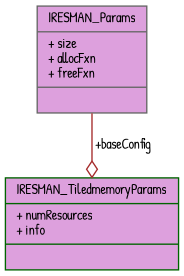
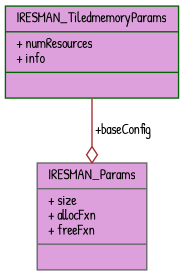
(92, 137) -> (92, 122)
